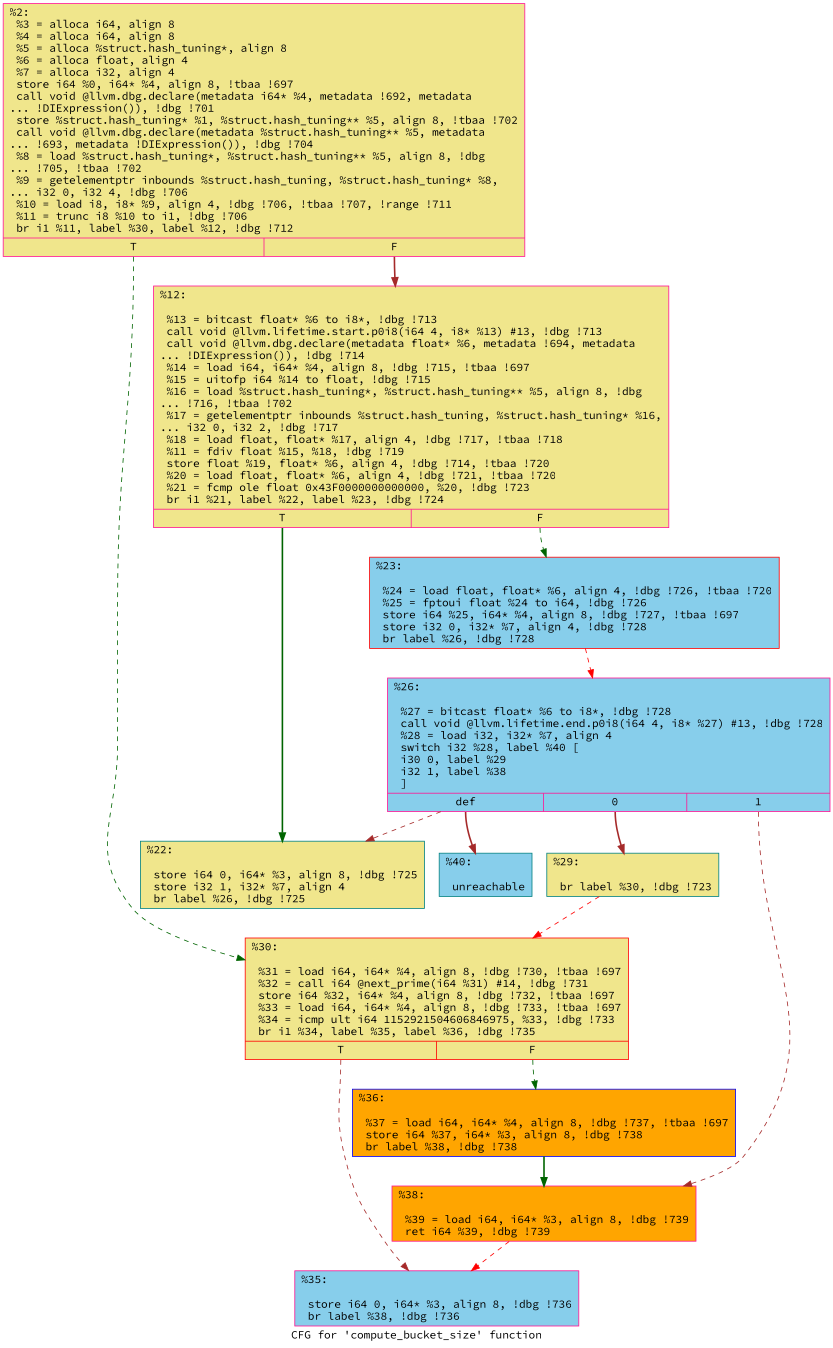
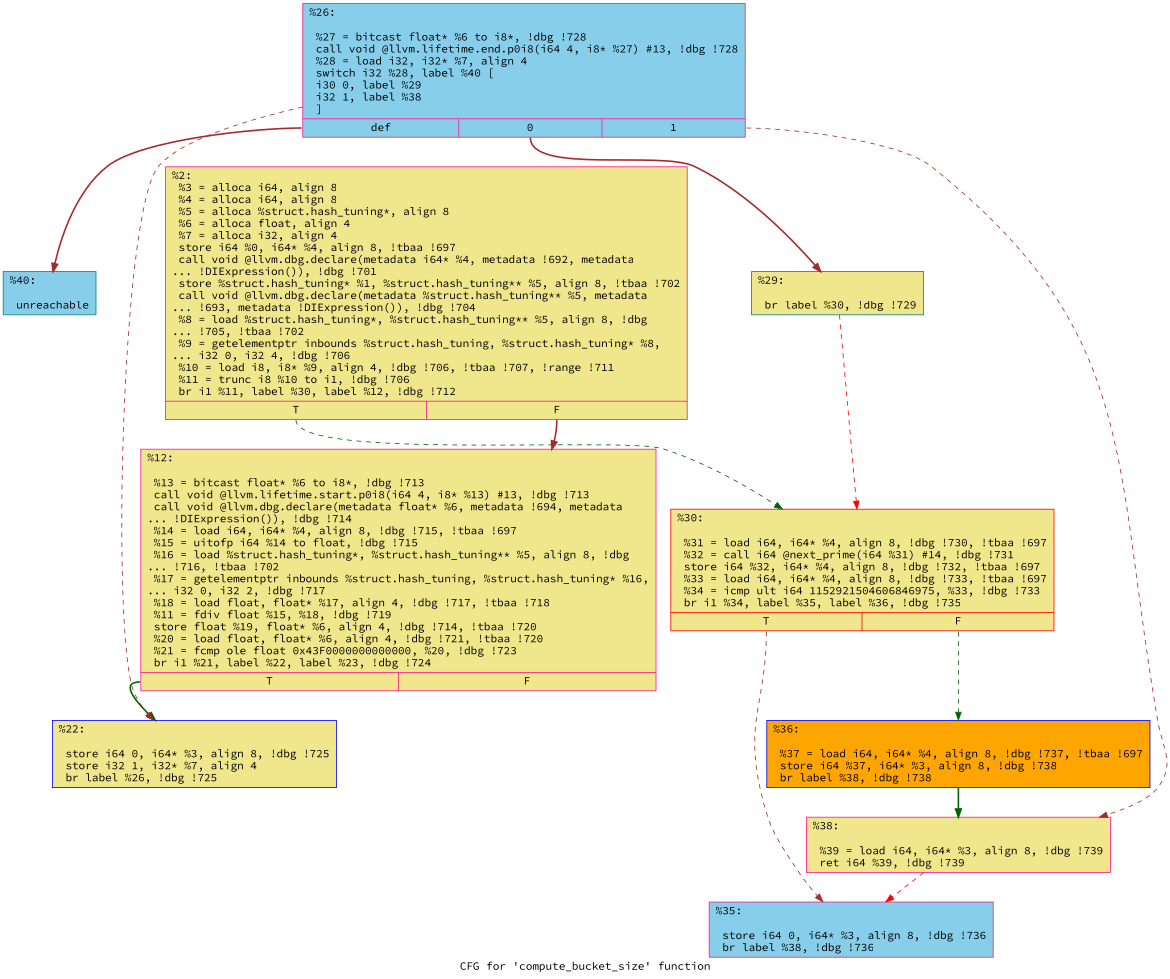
(574, 603) -> none
(282, 875) -> (194, 754)
(633, 887) -> (838, 305)
(544, 1214) -> (958, 845)
